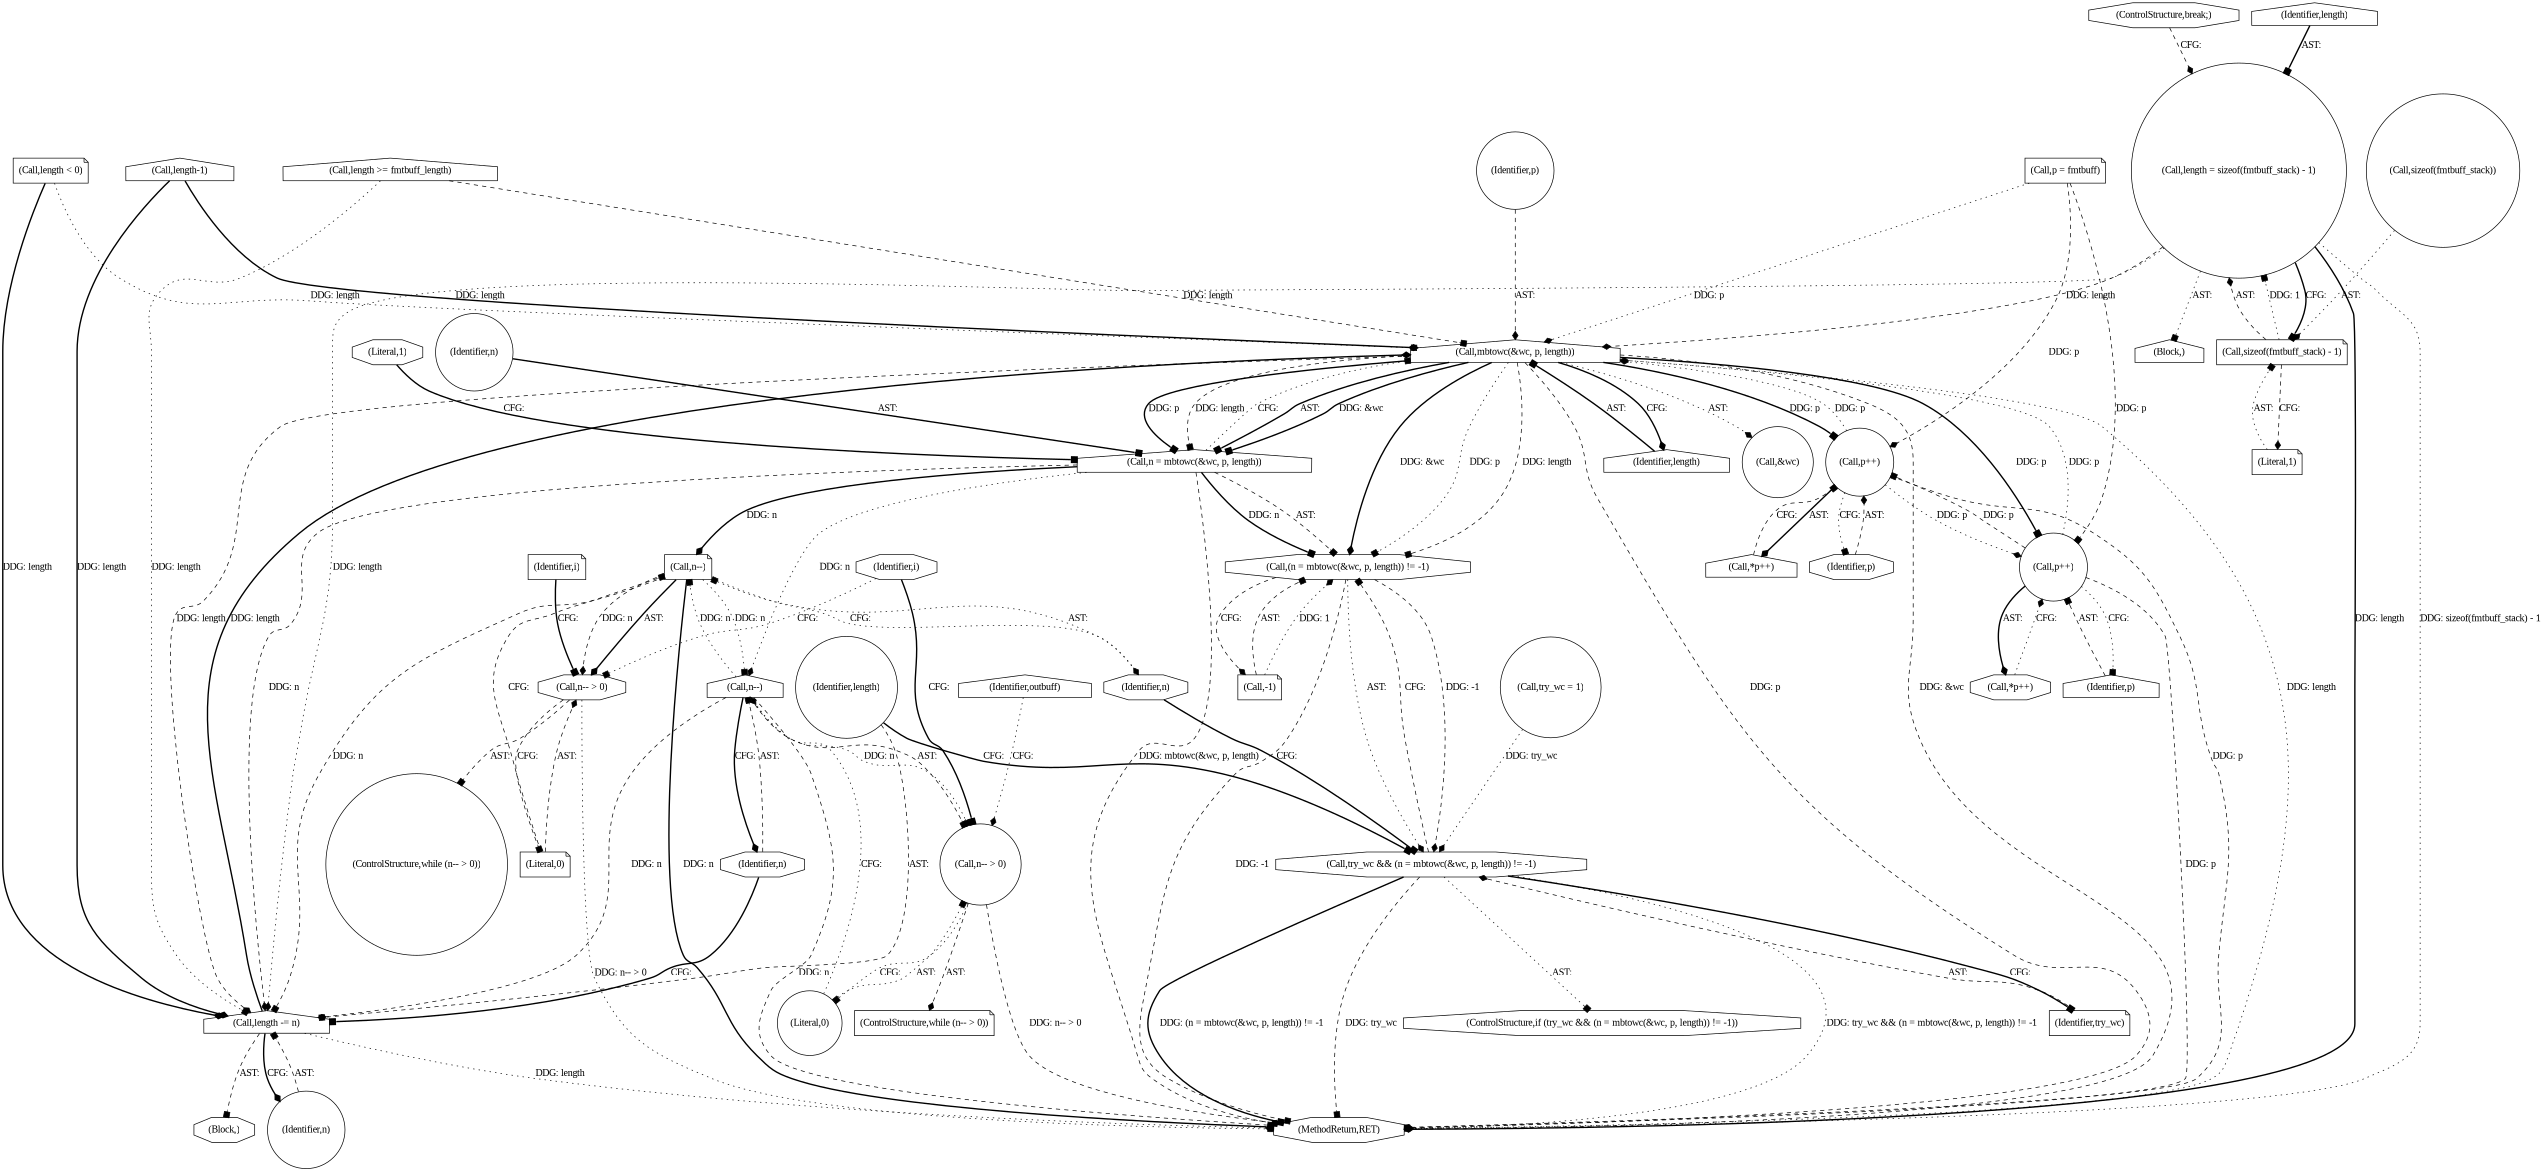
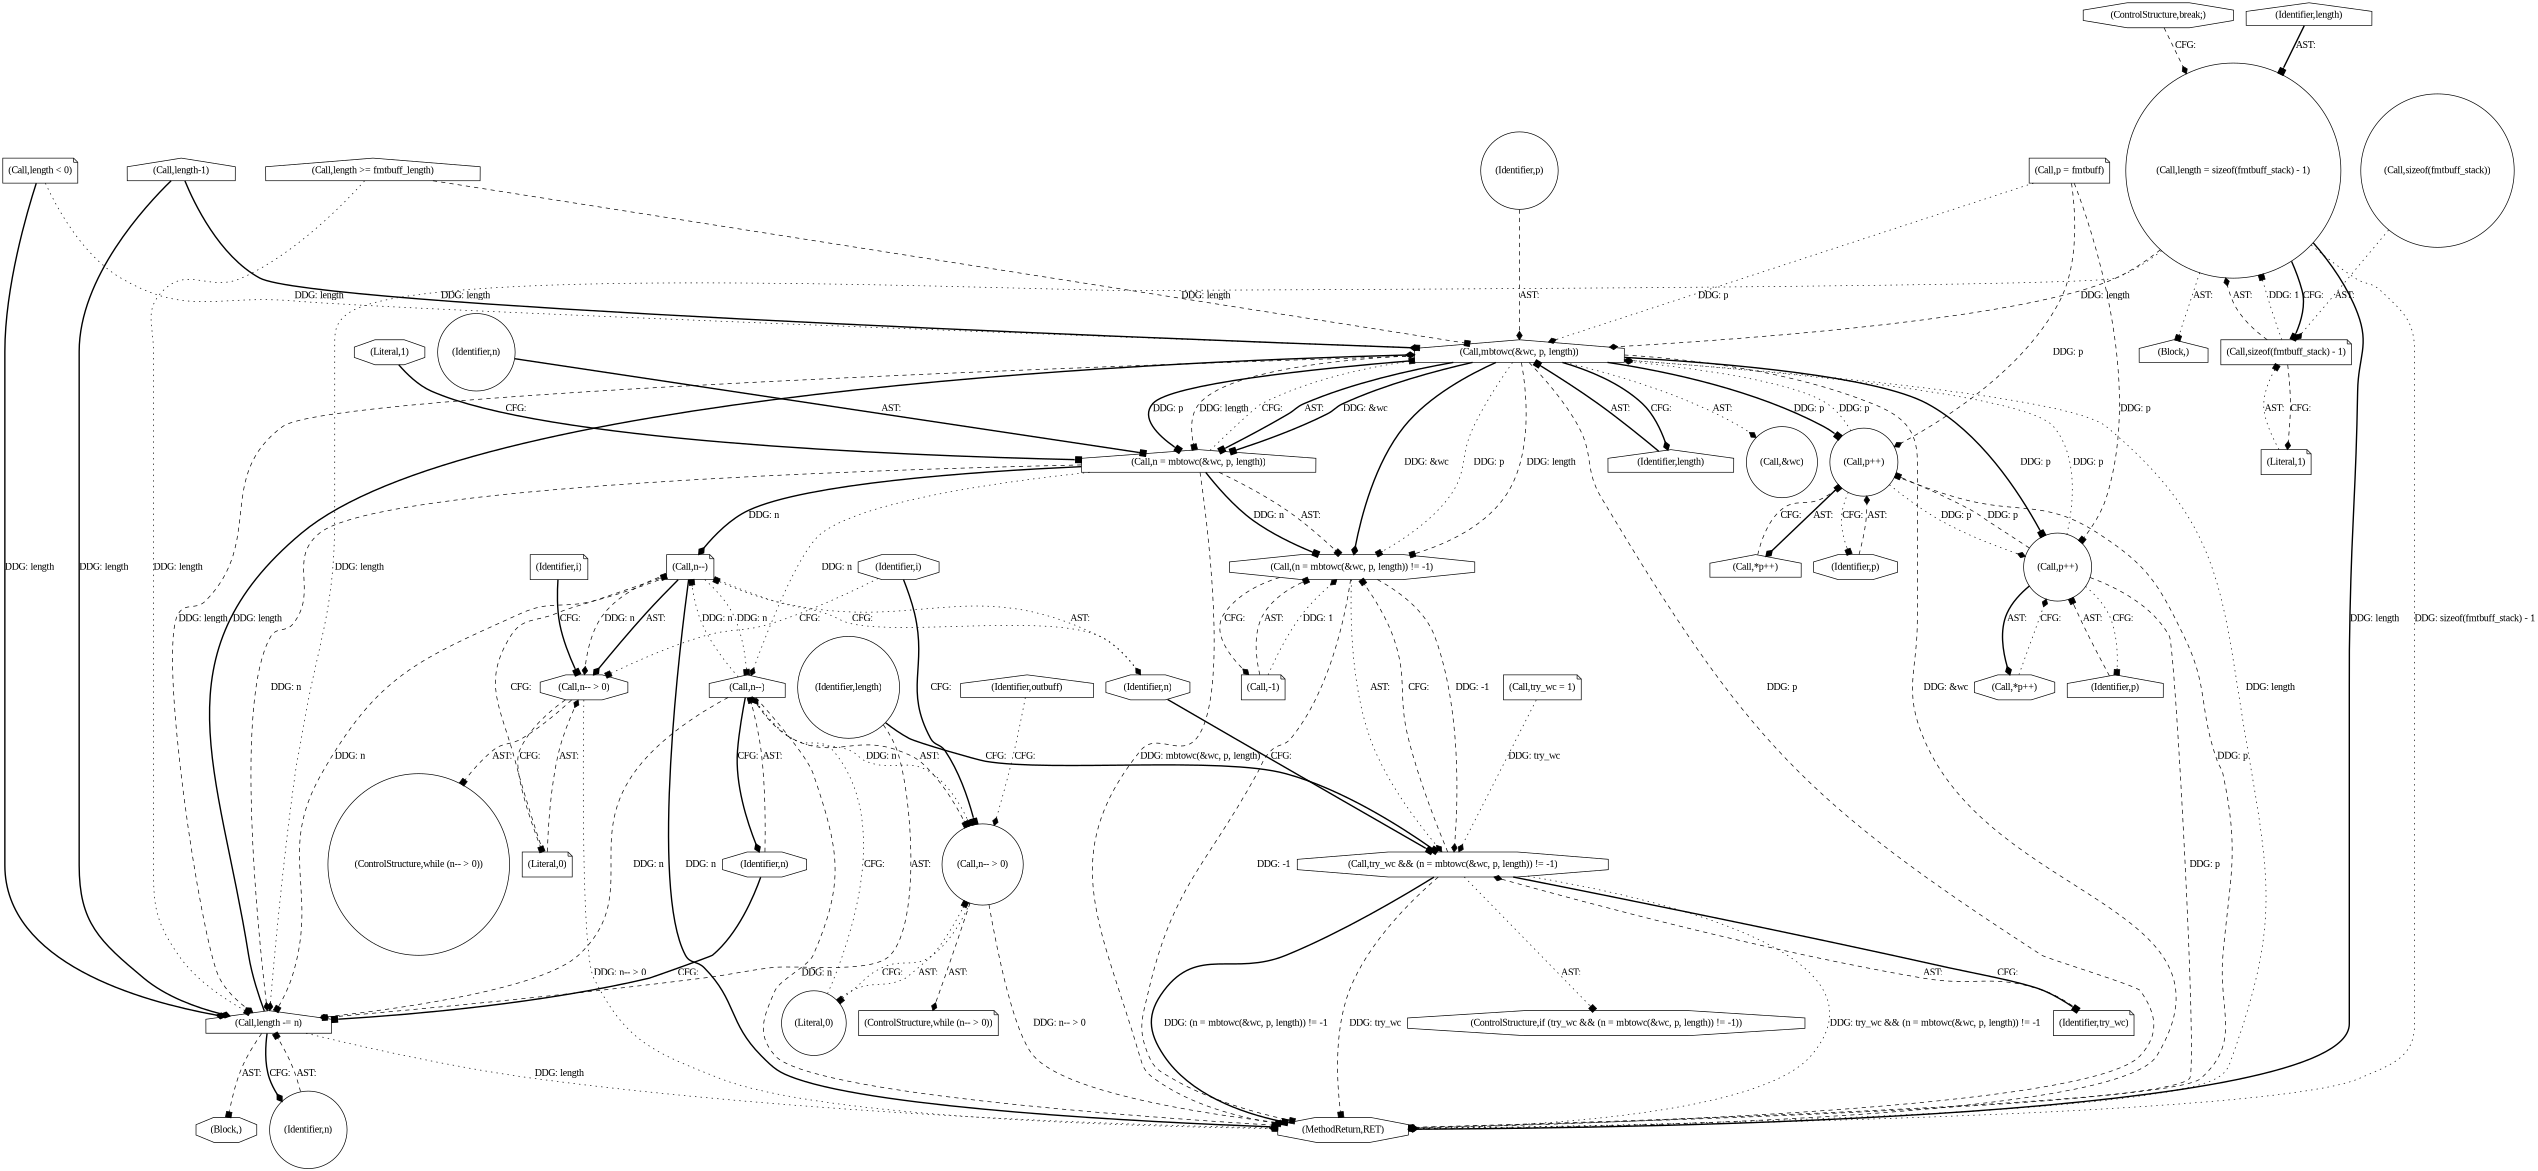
(1551, 687) -> (1542, 687)
